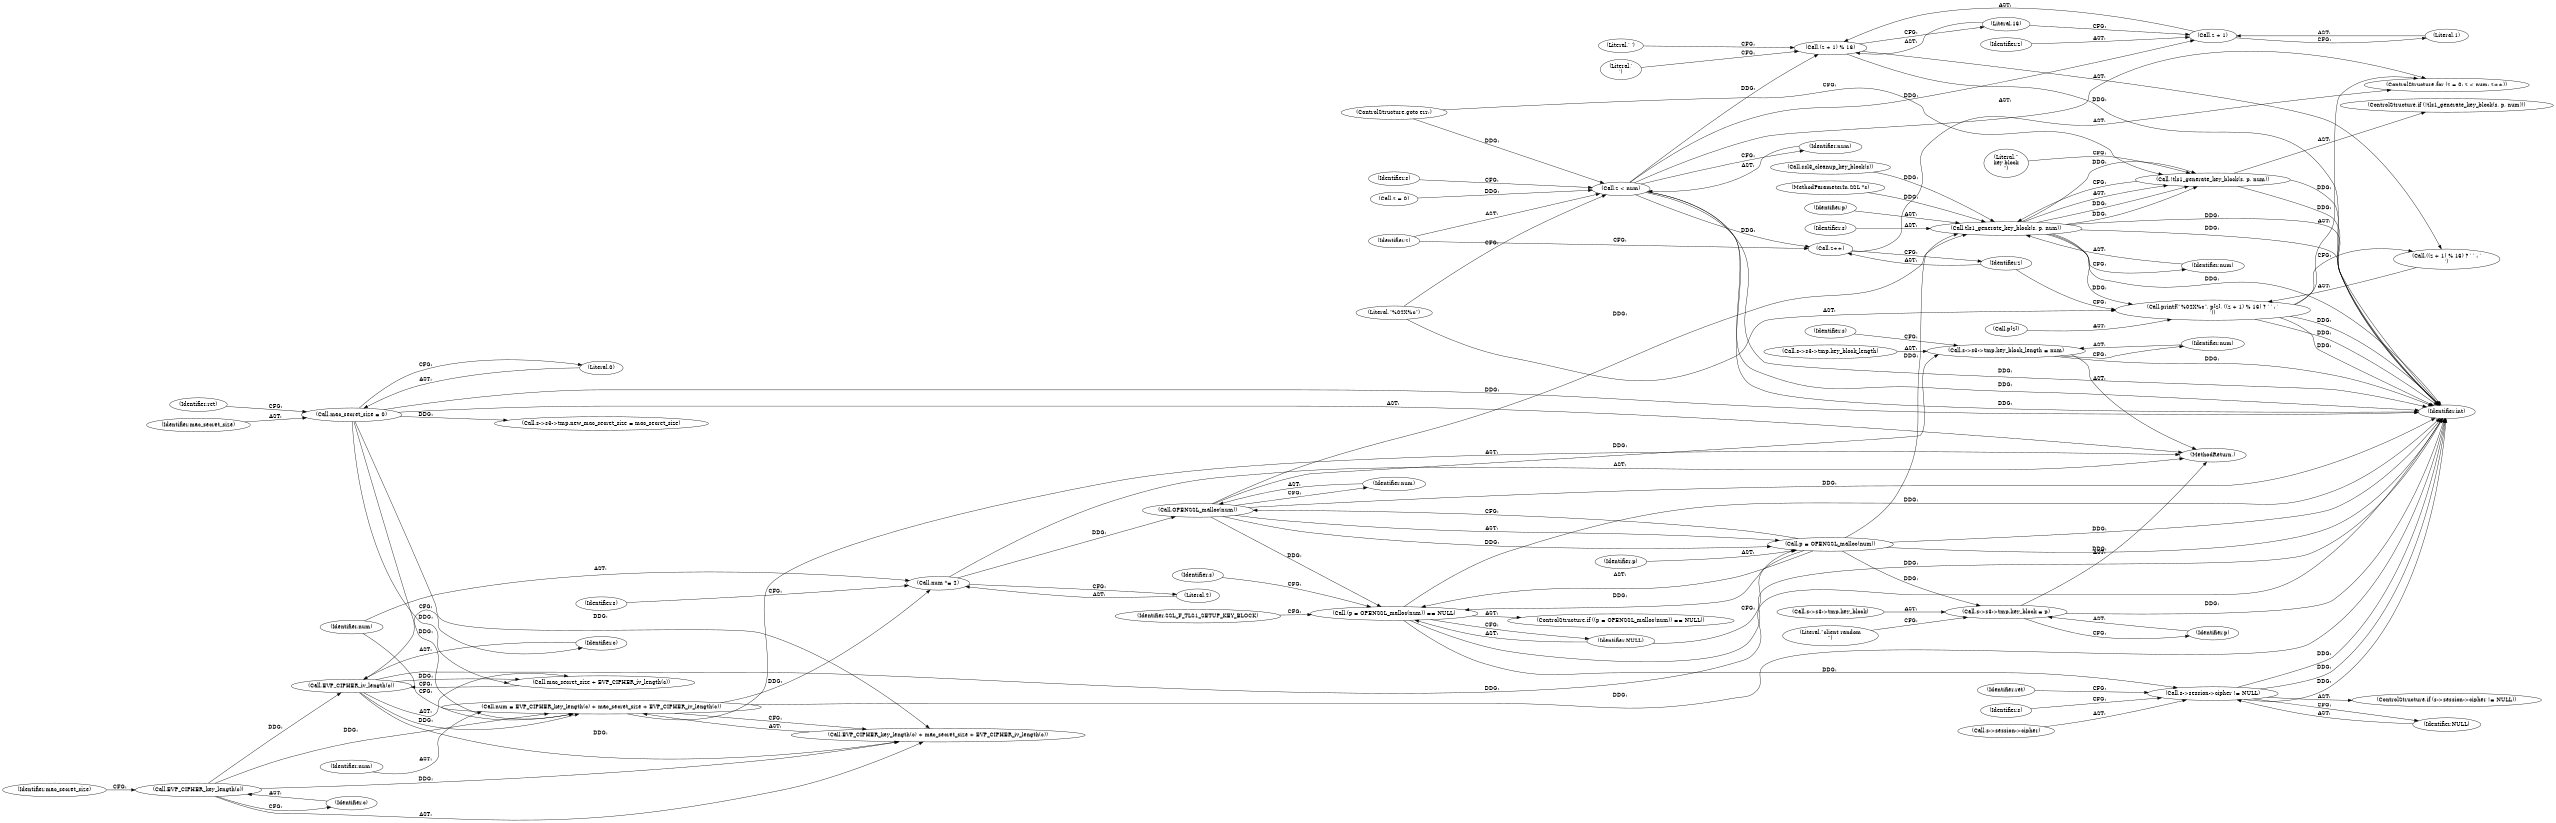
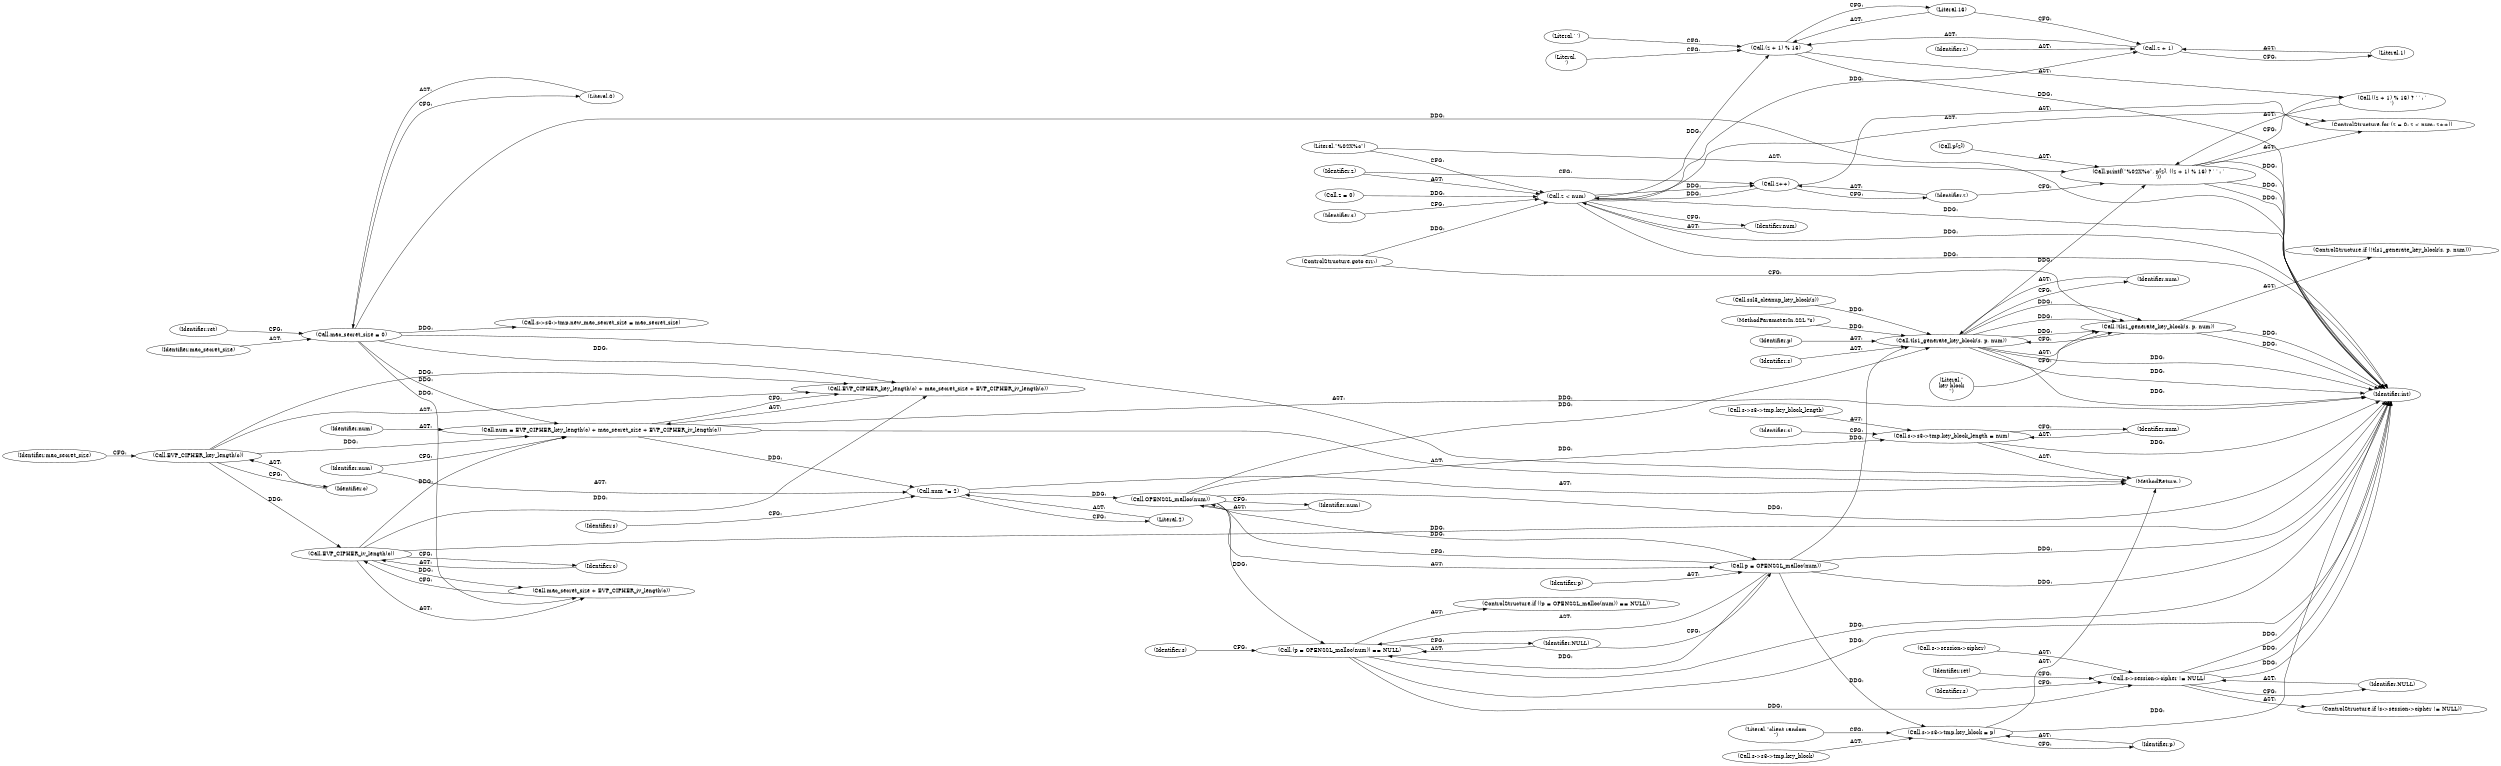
none -> (1679, 198)
(1198, 616) -> none
